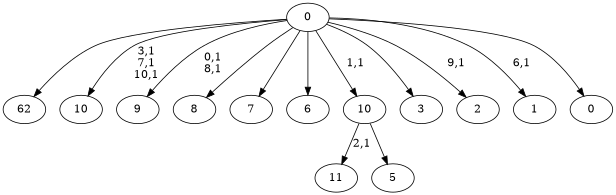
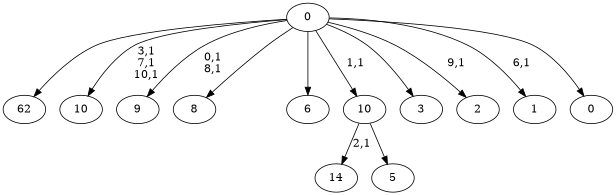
(251, 109) -> none
(336, 178) -> (336, 178)
